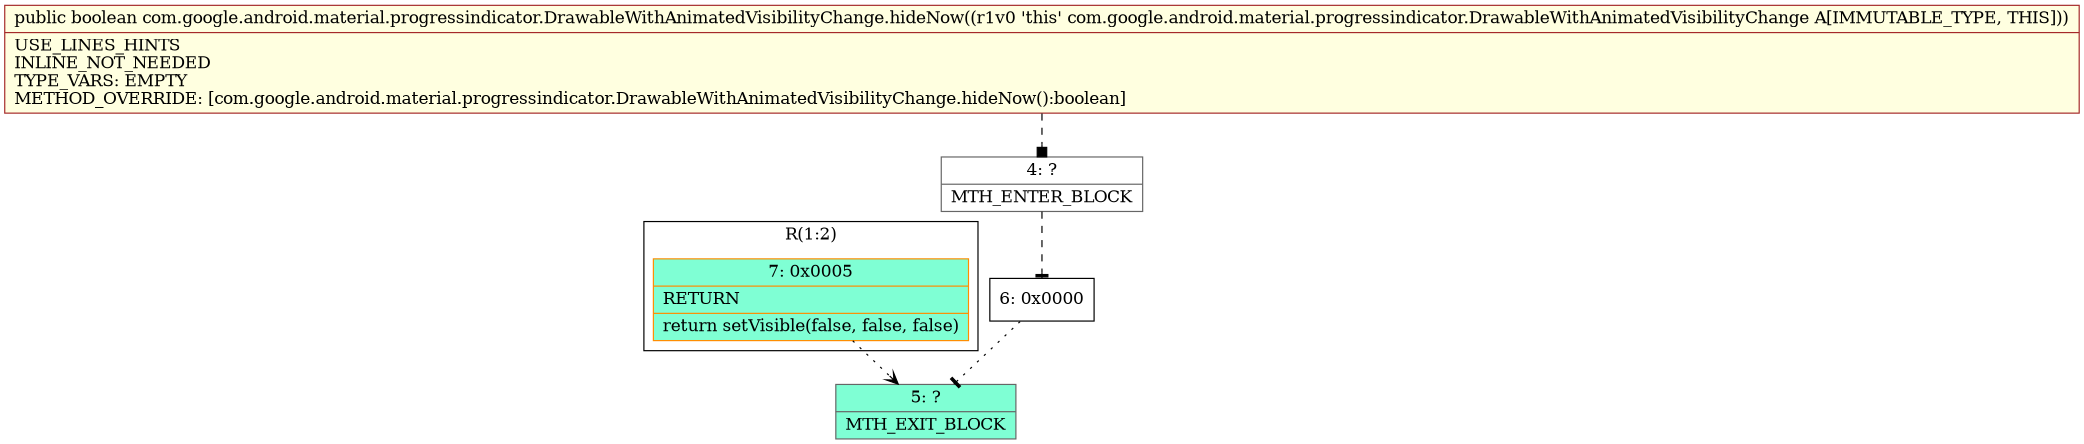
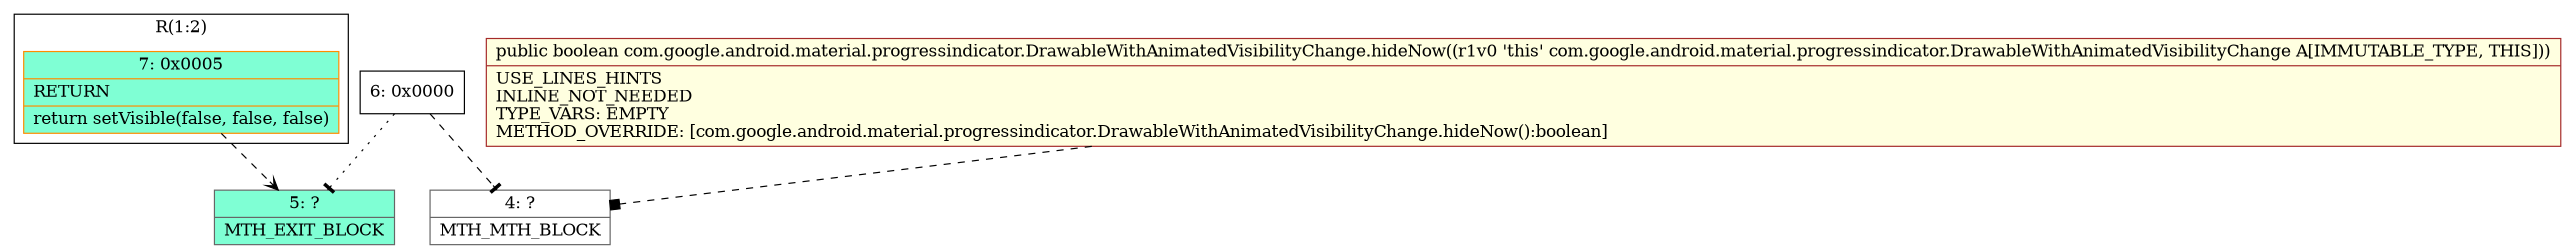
(1042, 197) -> (520, 230)
(1042, 242) -> (461, 149)
(871, 358) -> (245, 158)
